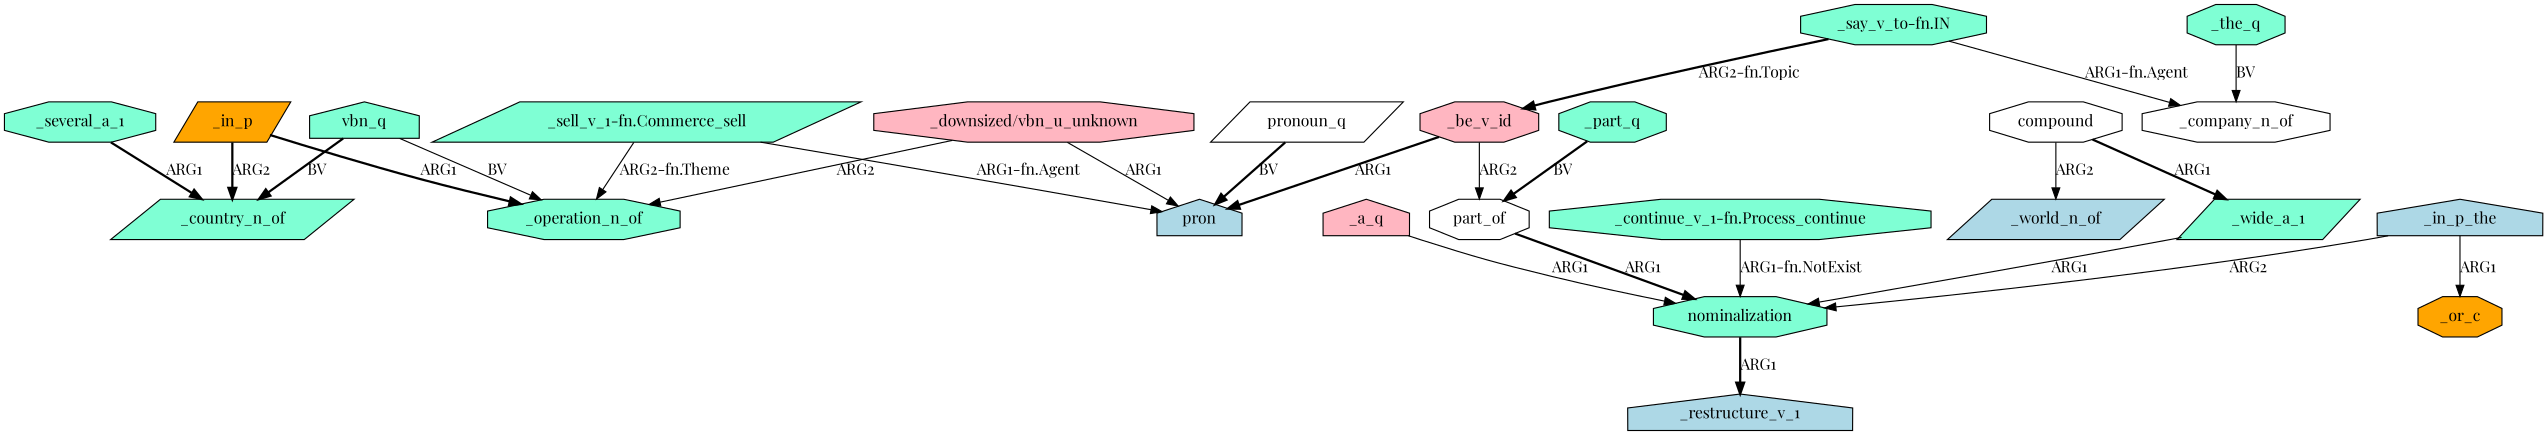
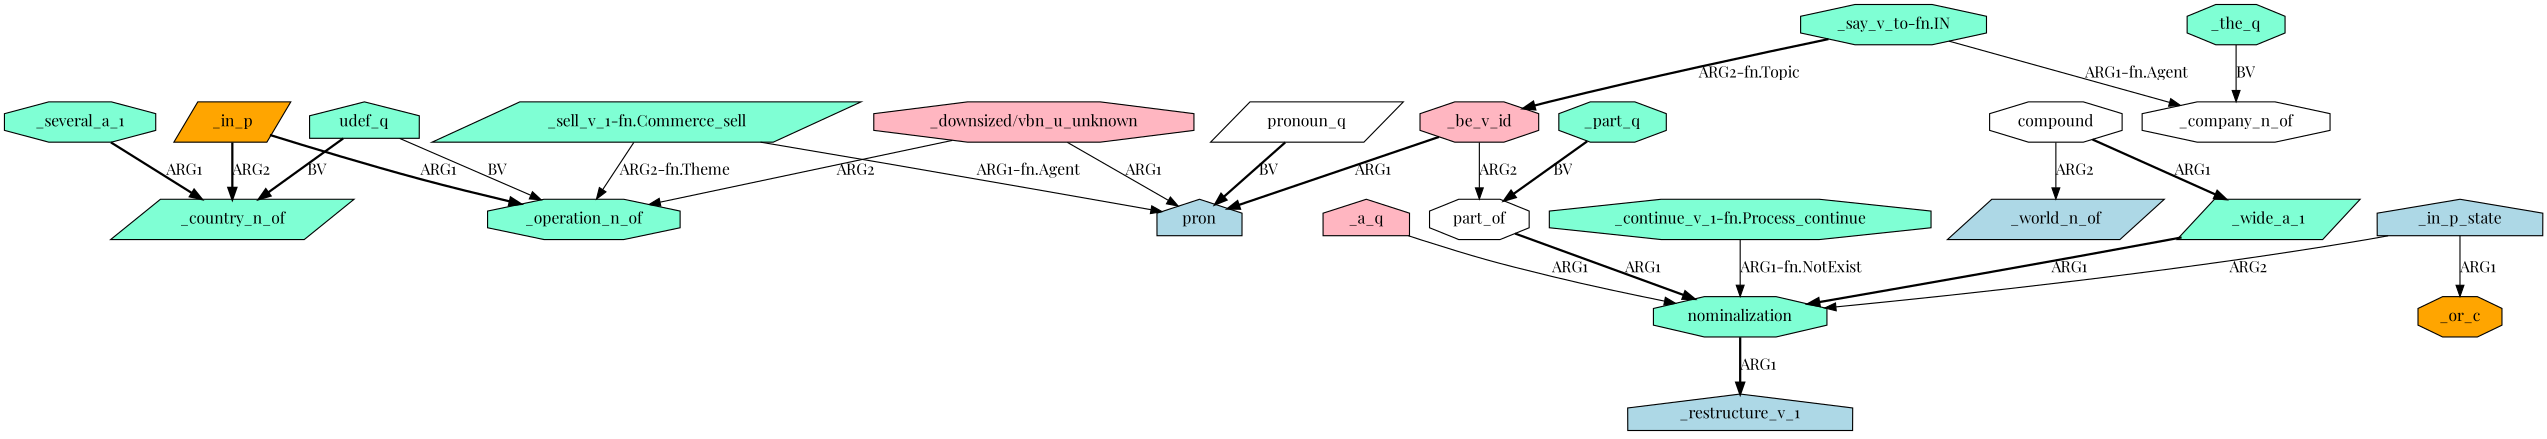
(364, 122) -> (364, 122)
(2460, 219) -> (2460, 219)
(2001, 270) -> (2001, 270)
